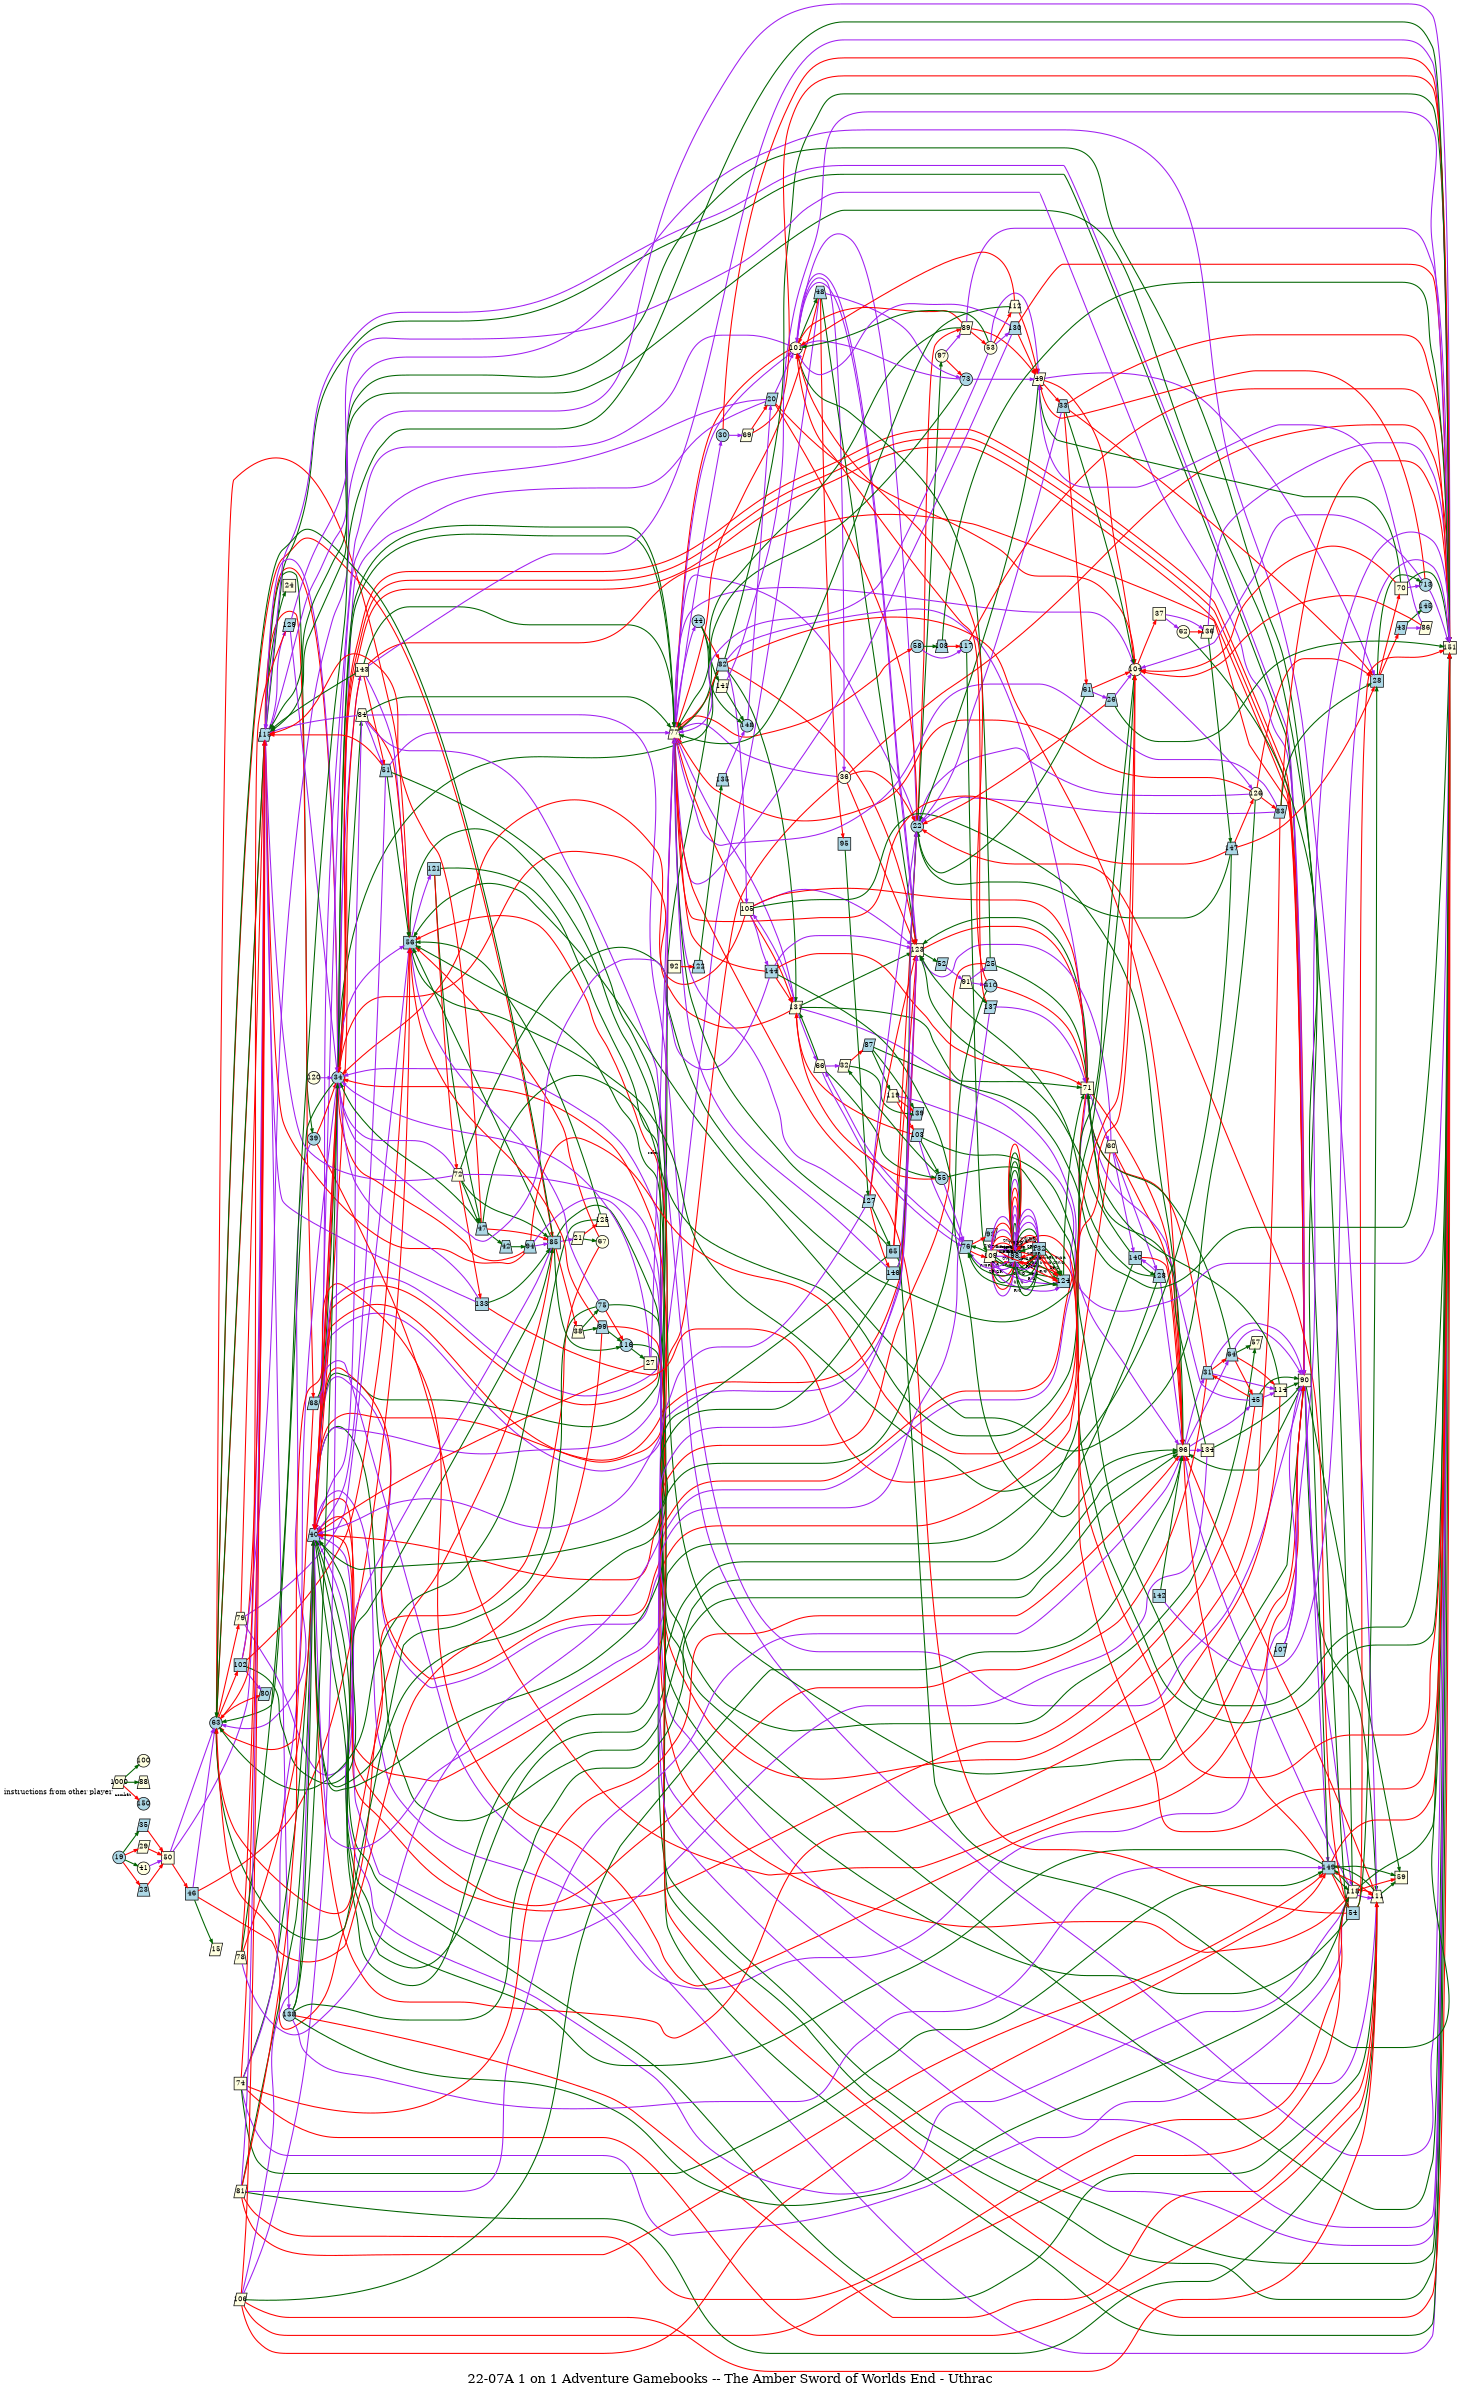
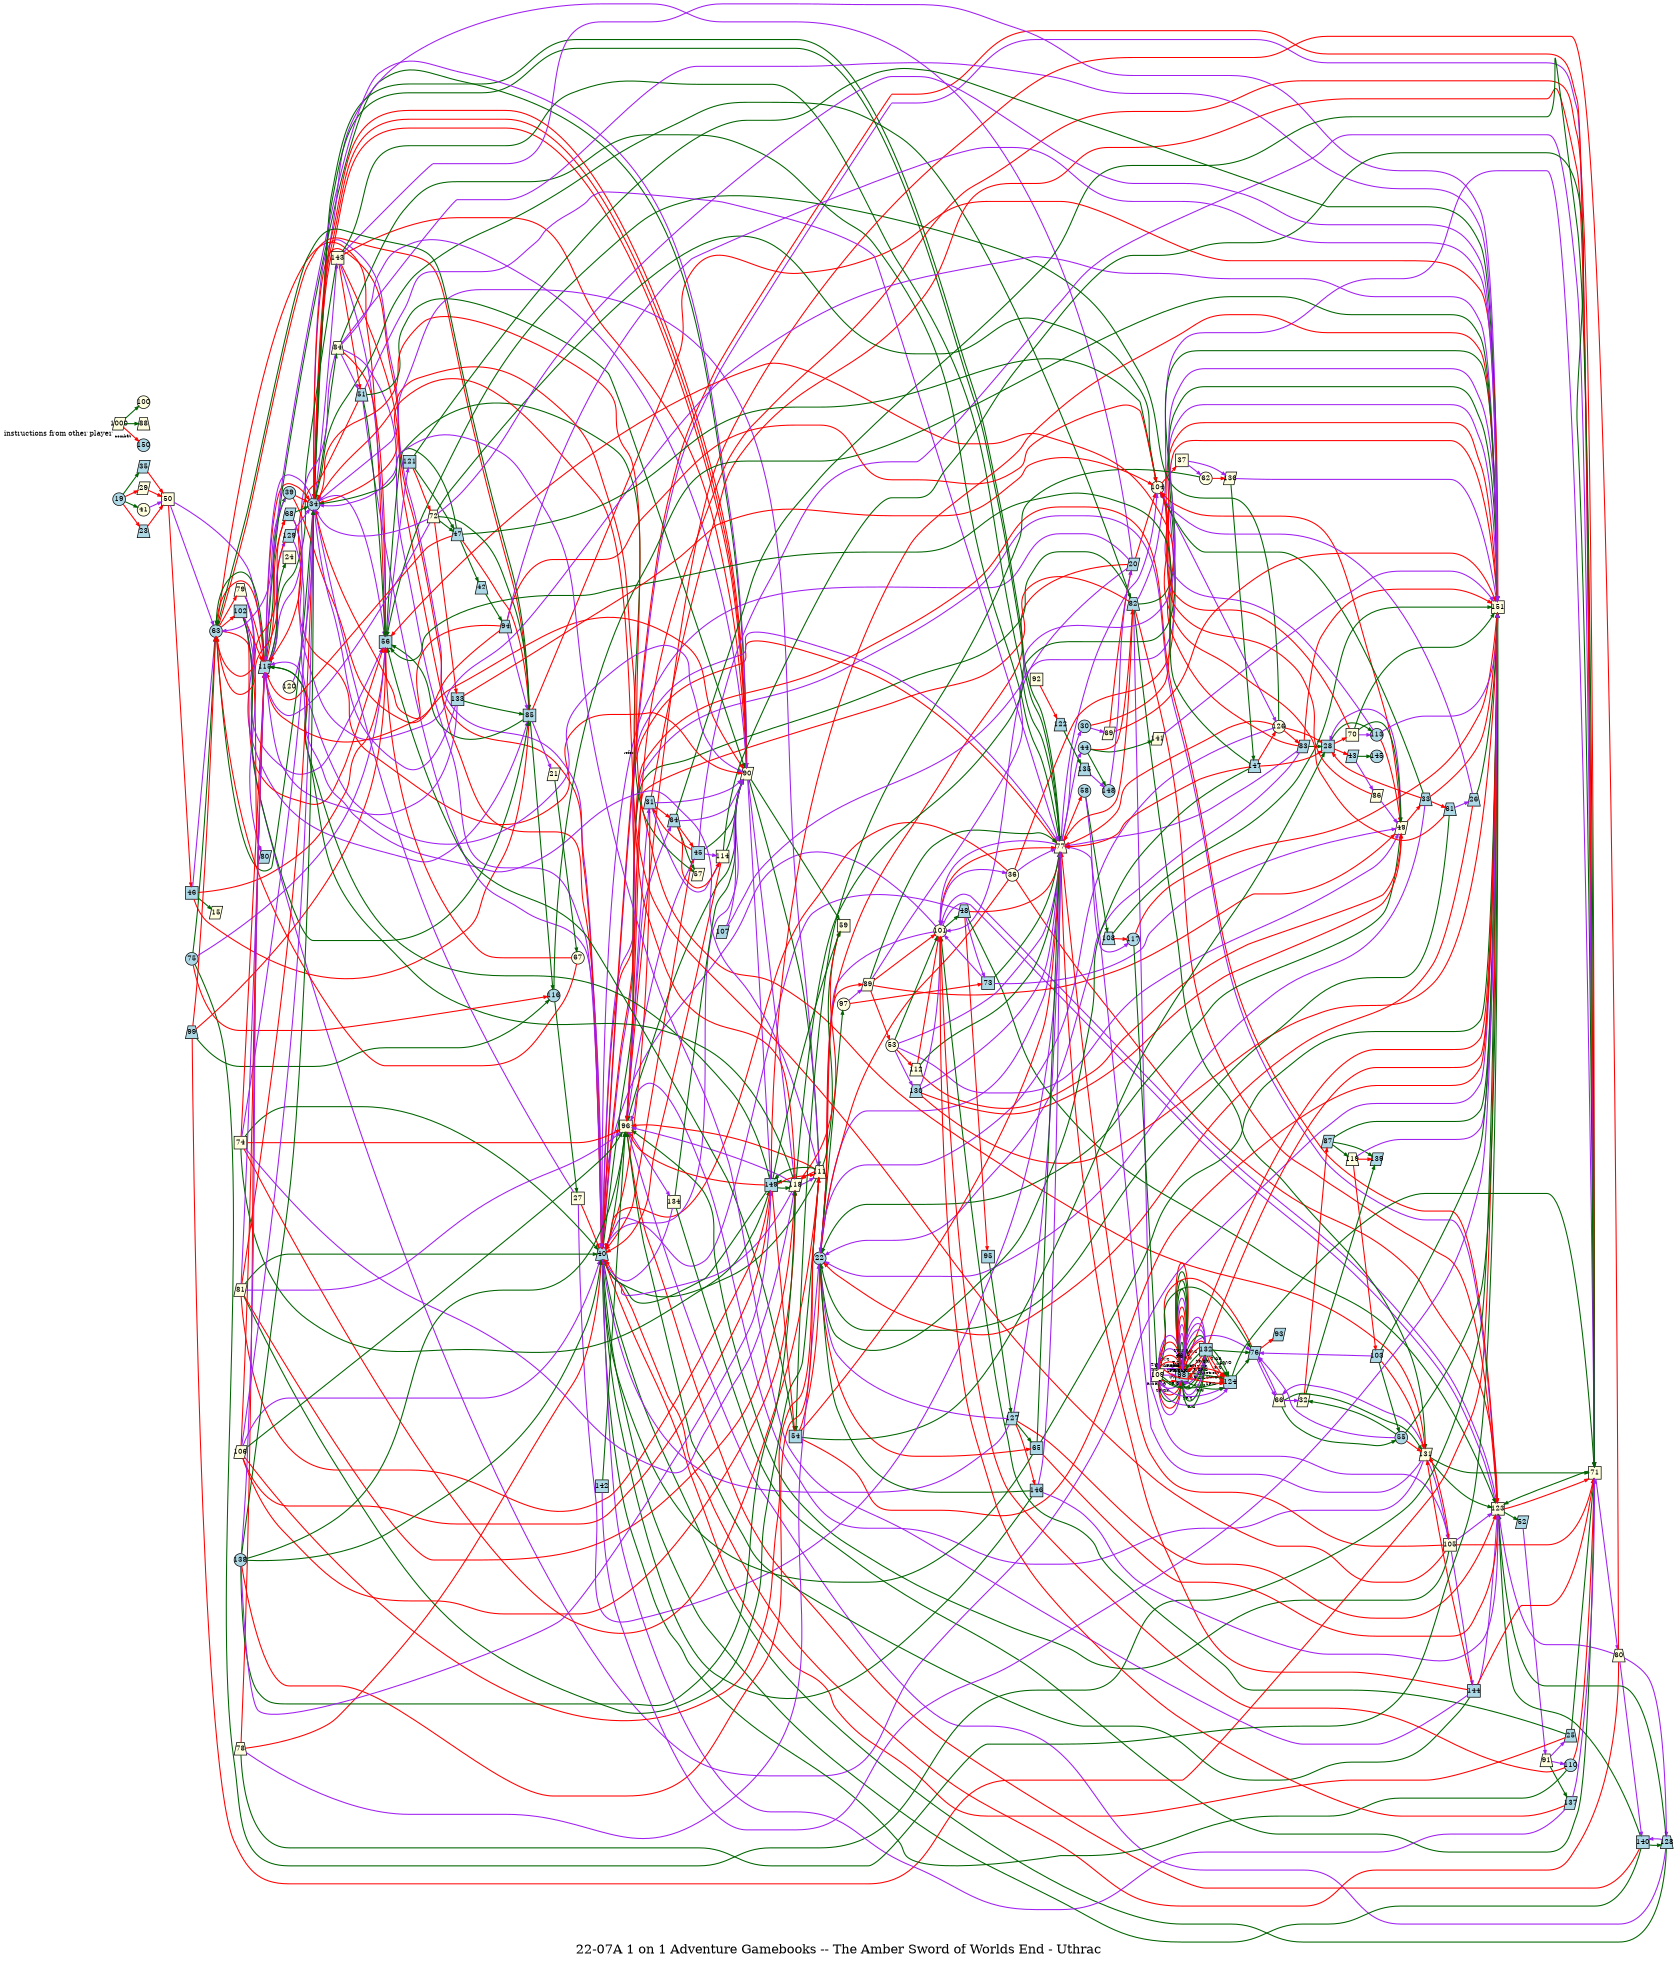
(966, 379) -> (988, 983)
(1426, 585) -> (1377, 735)
(732, 702) -> none
(991, 986) -> (1571, 1765)
(905, 1041) -> (863, 1429)
(602, 1220) -> none
(578, 1332) -> none
(277, 1373) -> (254, 1116)
(1305, 1380) -> (747, 774)
(1413, 2263) -> (1003, 201)
